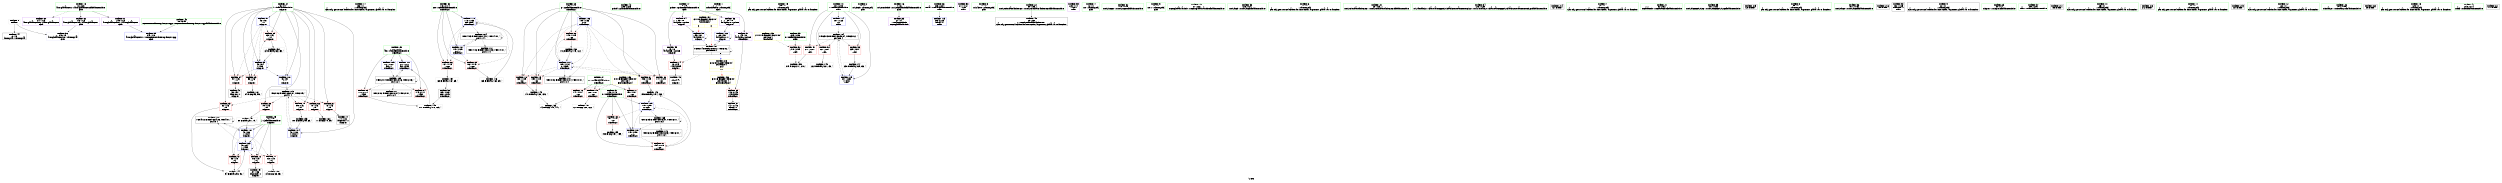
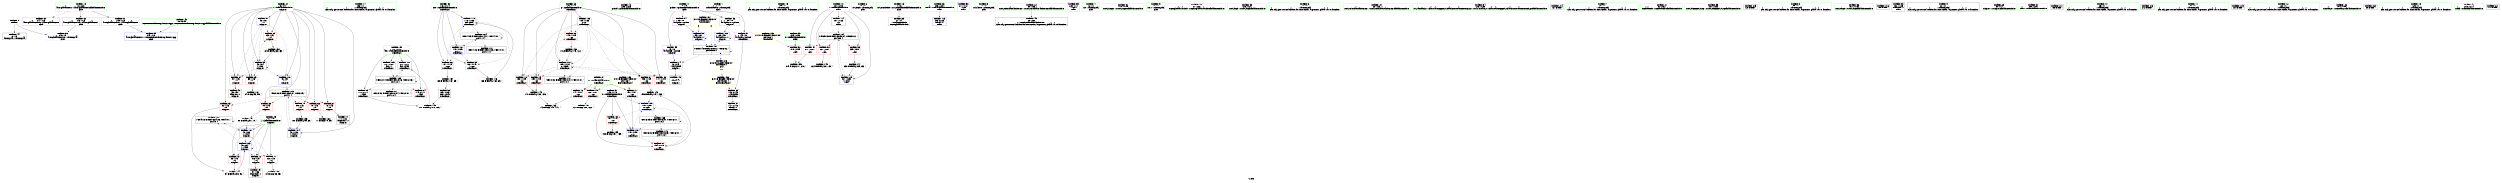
(699, 39) -> (699, 39)
